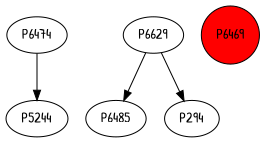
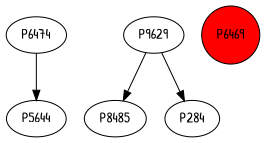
(153, 35) -> (154, 35)
(37, 119) -> (36, 119)
(116, 119) -> (115, 119)
(192, 119) -> (192, 119)
